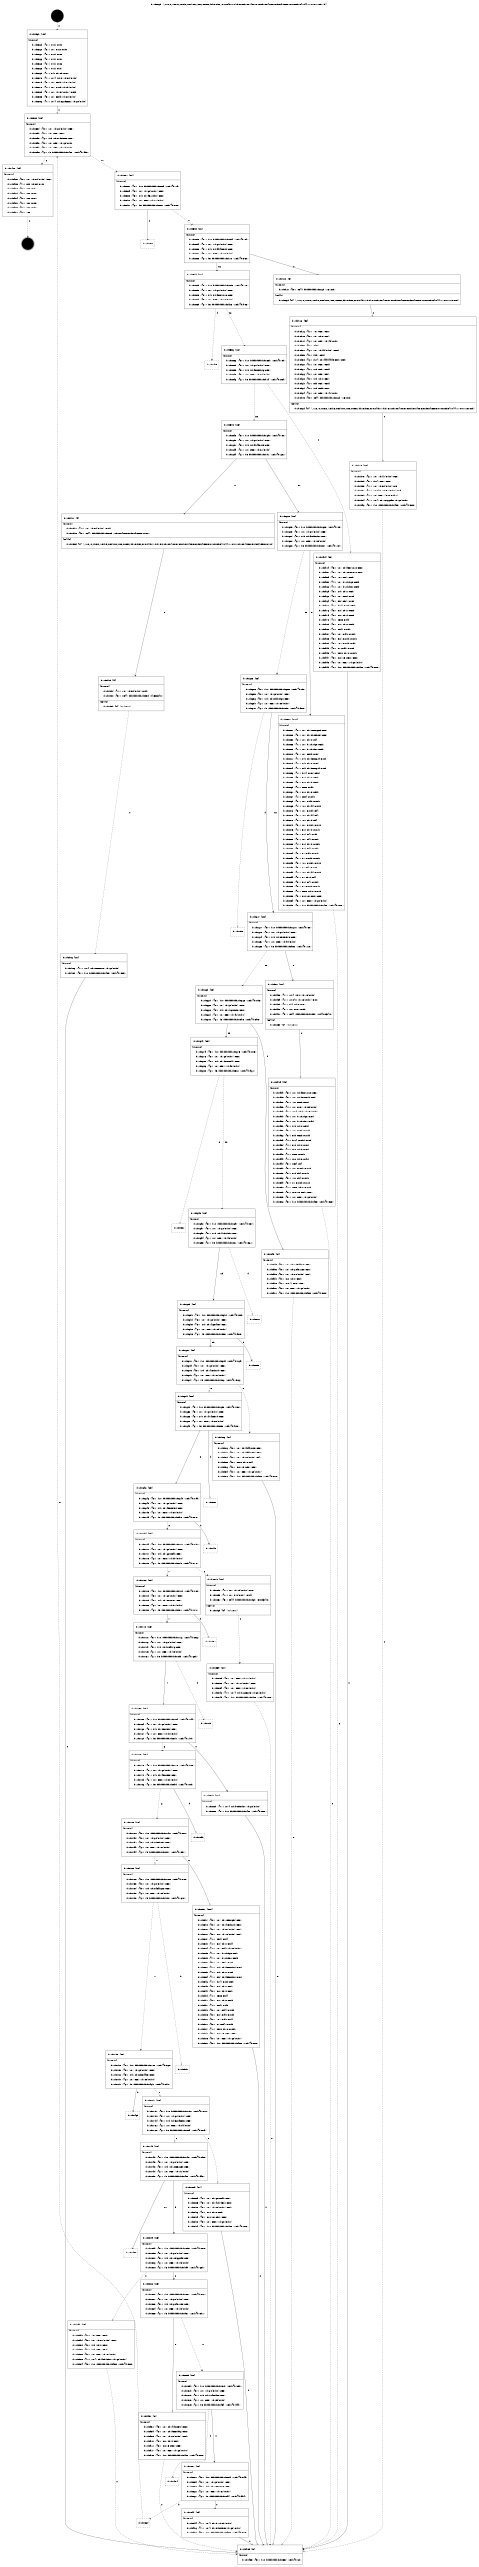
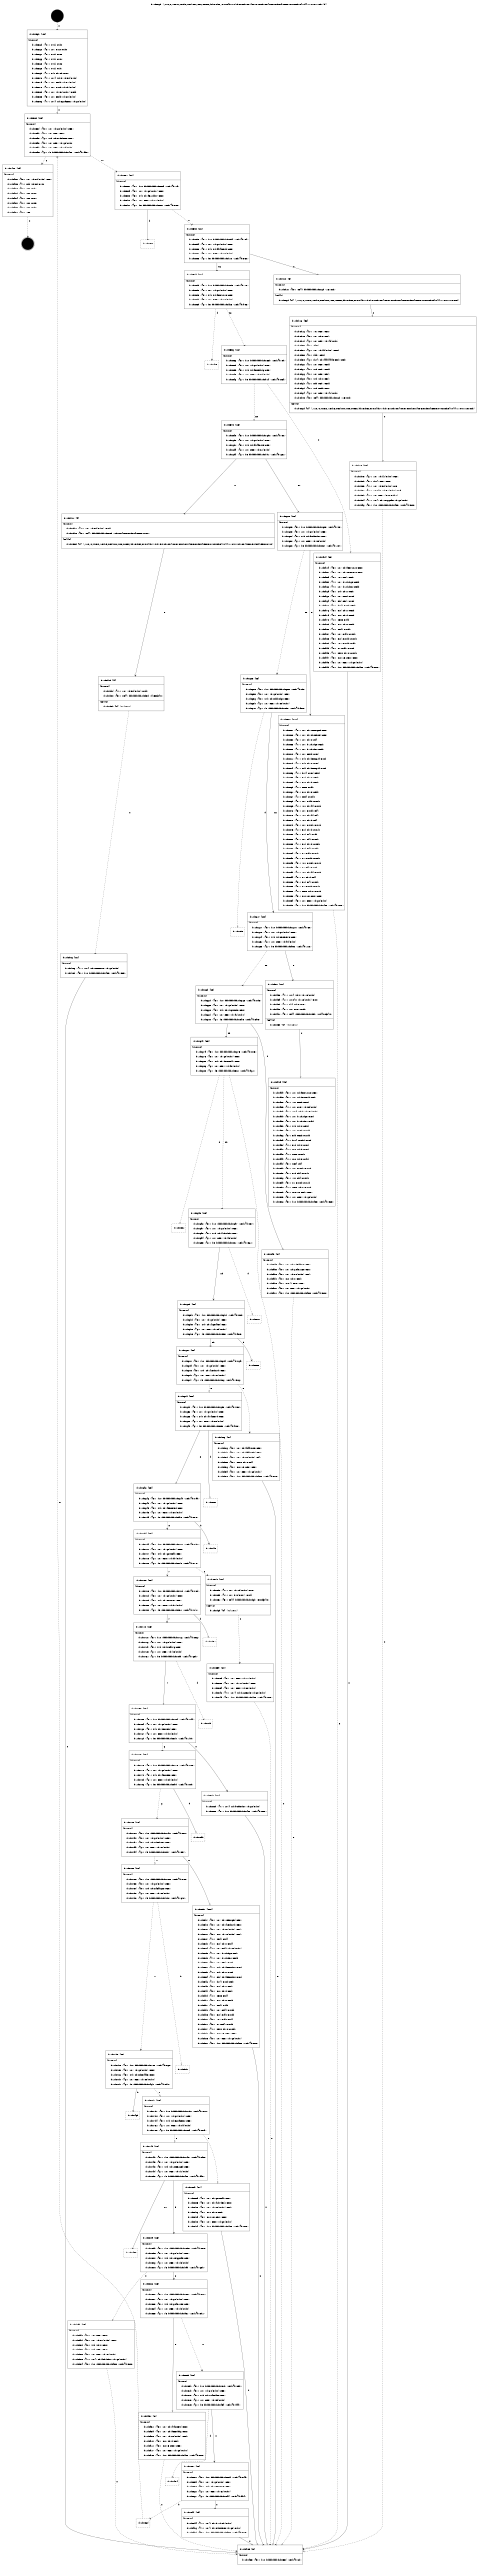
(331, 1884) -> (282, 1808)
